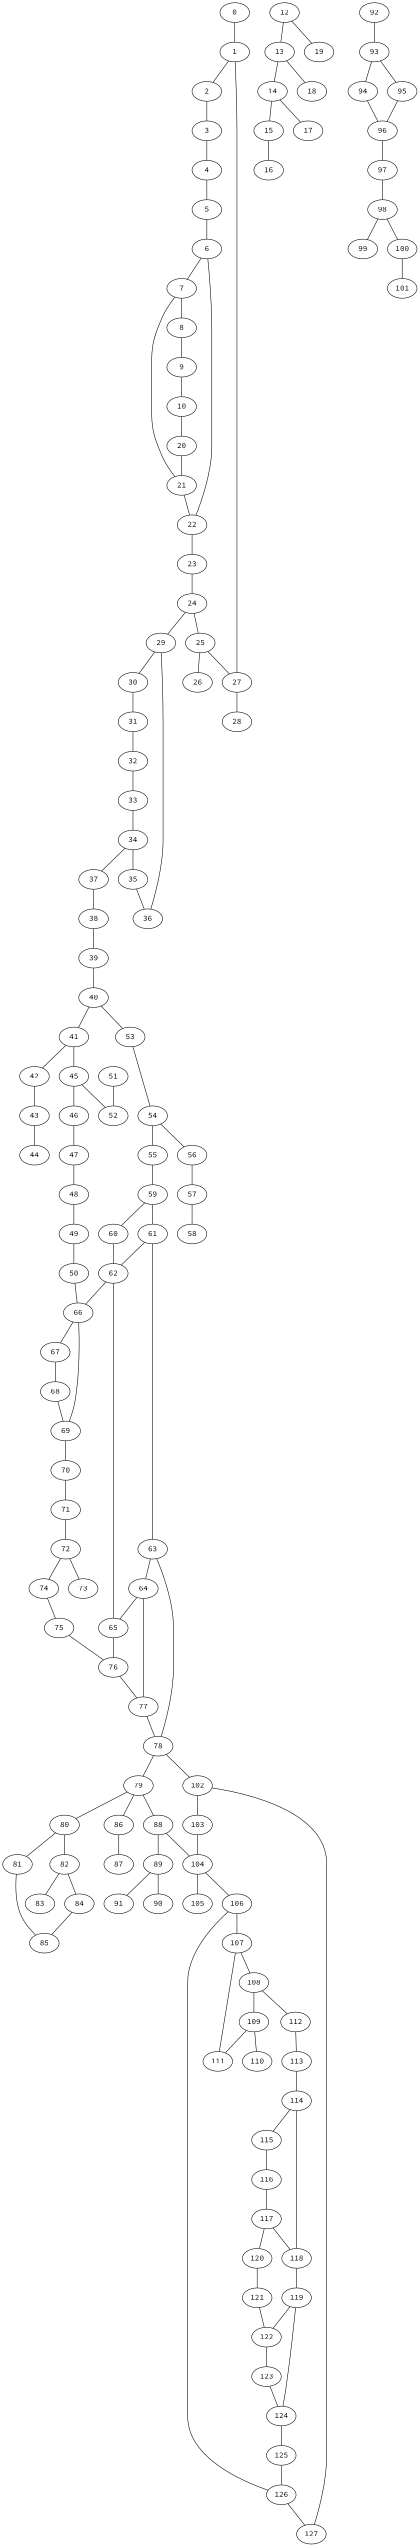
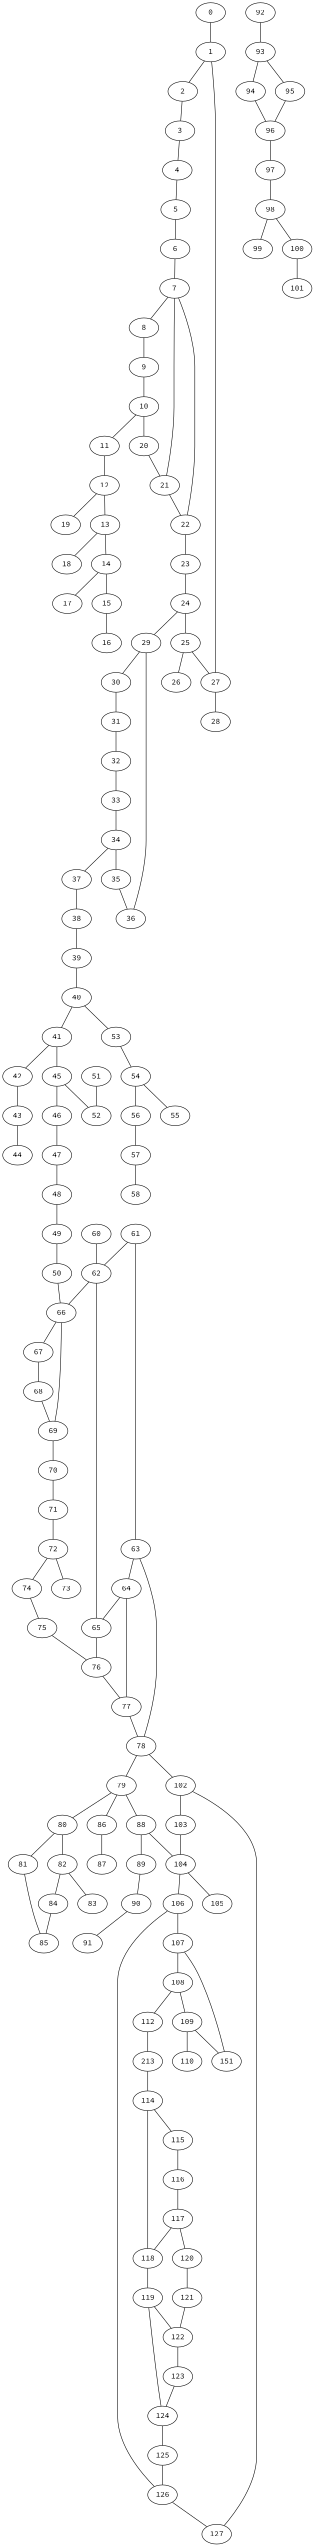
(212, 388) -> (195, 406)
none -> (105, 446)
(153, 1195) -> none
(139, 1884) -> (112, 1923)
(218, 2061) -> (227, 2061)
(297, 2061) -> (148, 2061)
